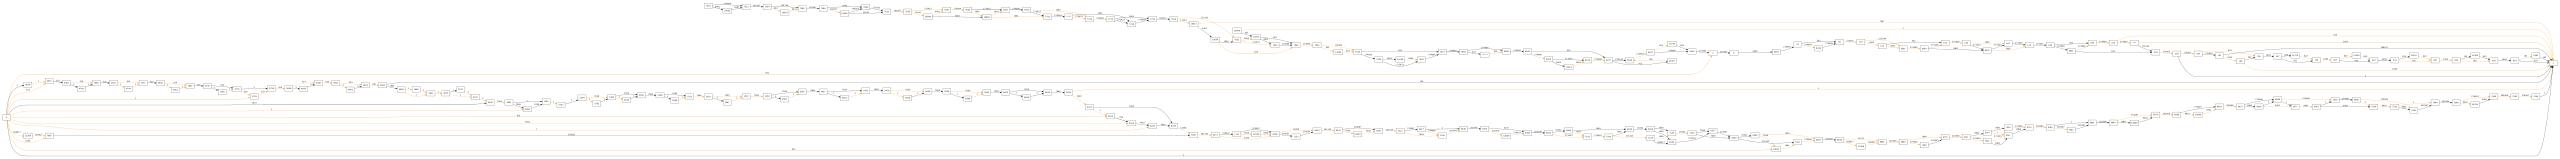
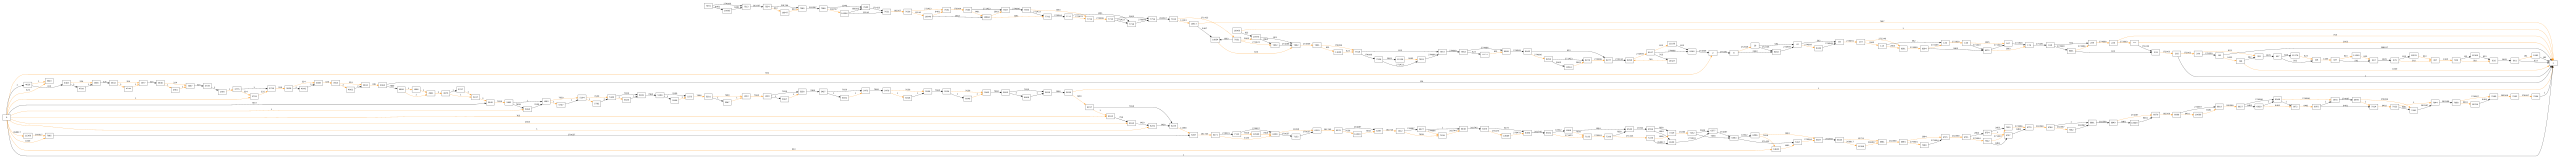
(1226, 43) -> (1227, 40)
none -> (1755, 46)
(1639, 65) -> (1660, 57)
(57, 82) -> (47, 88)
(221, 86) -> none
none -> (563, 99)
